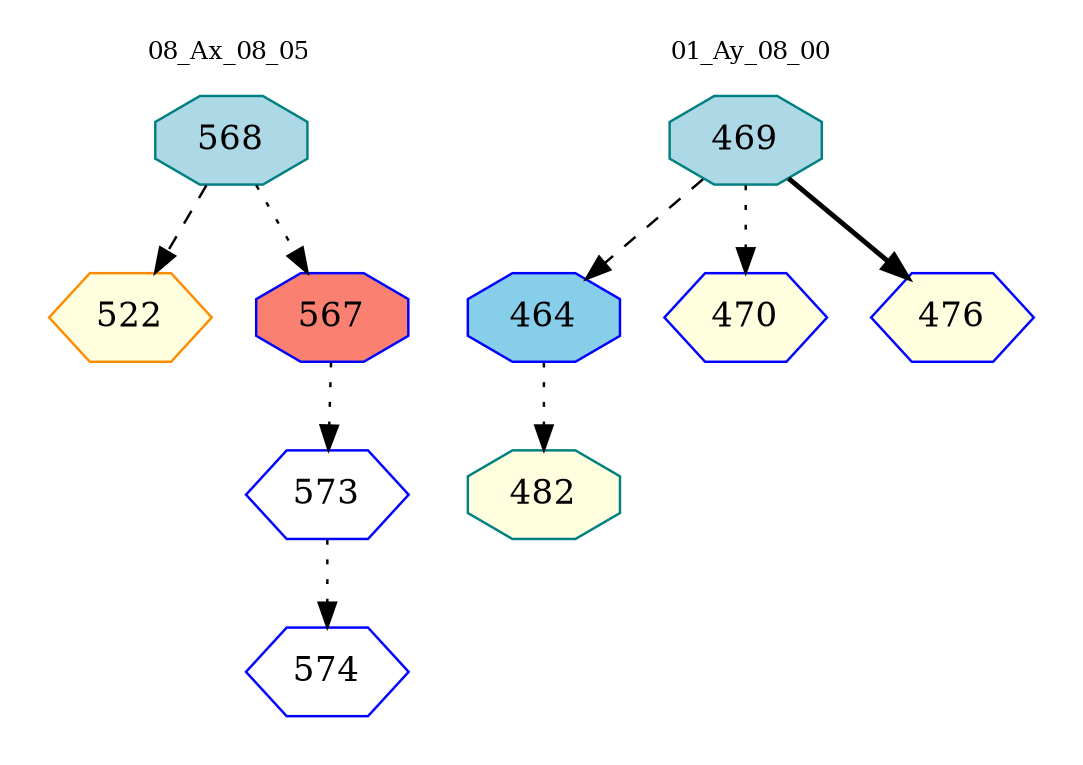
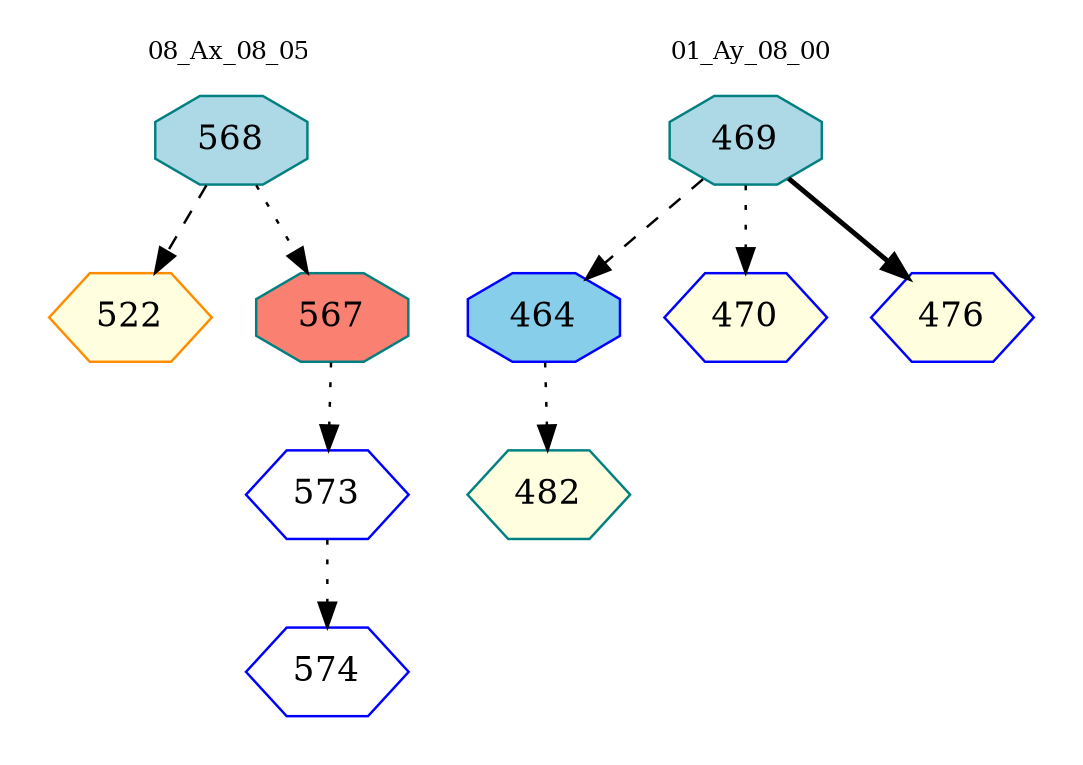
(332, 317) -> (332, 317)
(544, 495) -> (549, 495)
